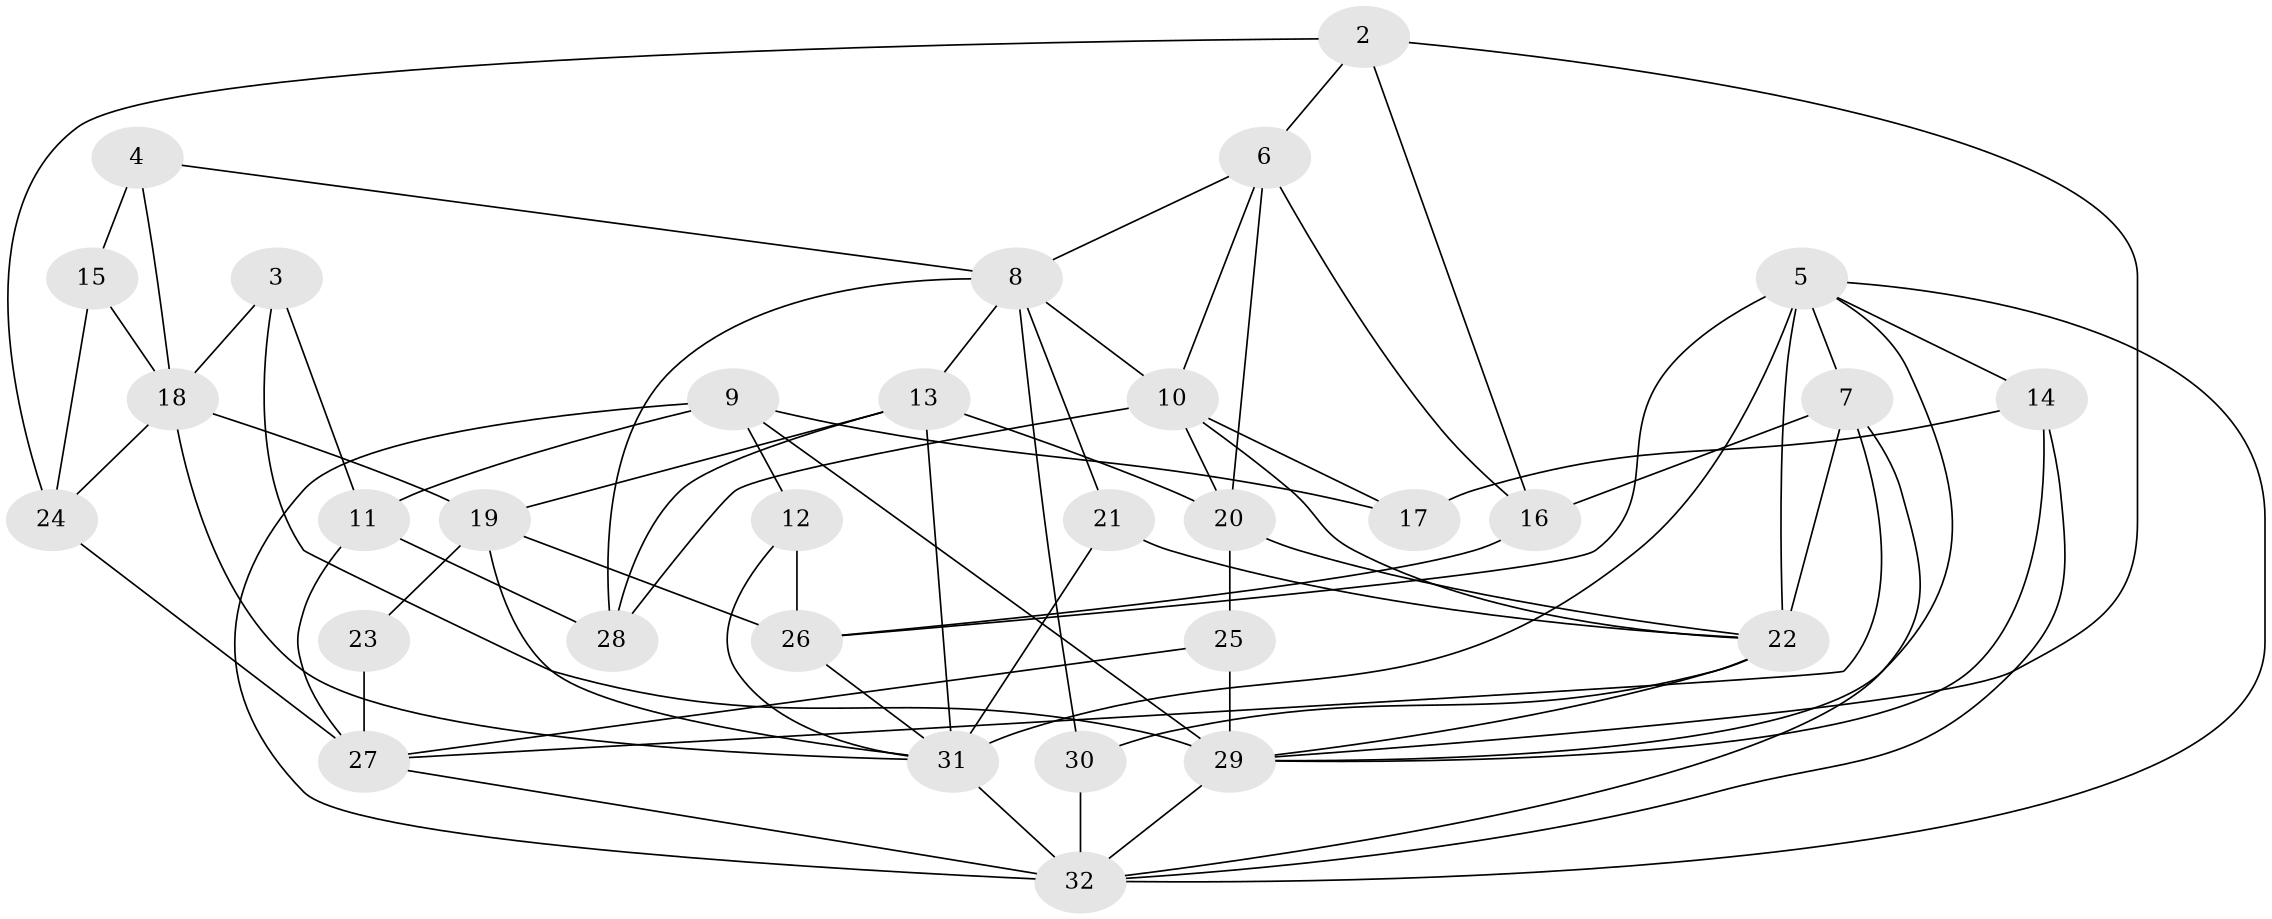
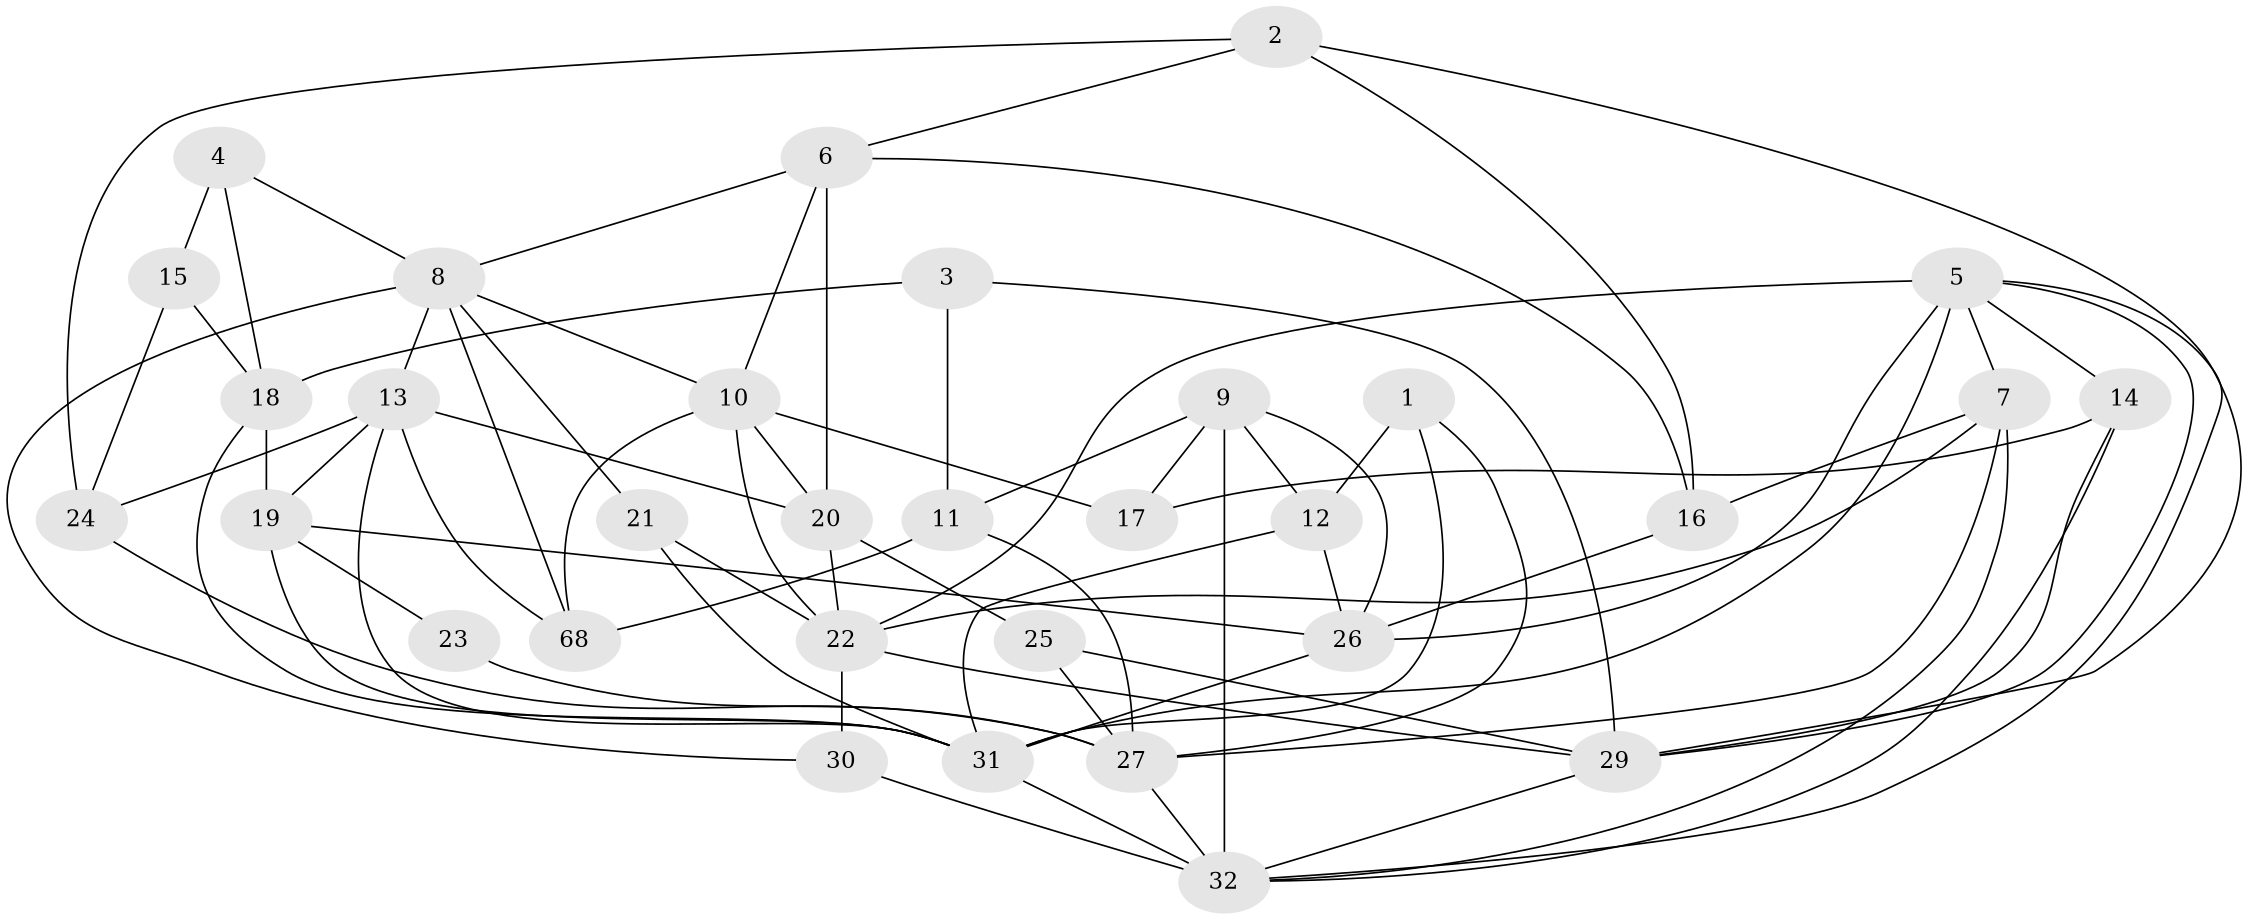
none -> (1409, 399)
(113, 460) -> (240, 463)
(982, 580) -> (1378, 491)
(612, 641) -> (575, 641)
